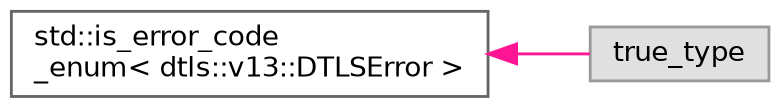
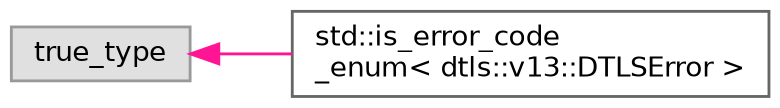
(553, 54) -> (256, 54)
